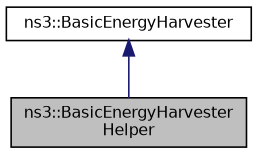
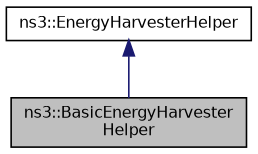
(129, 24) -> (129, 24)
